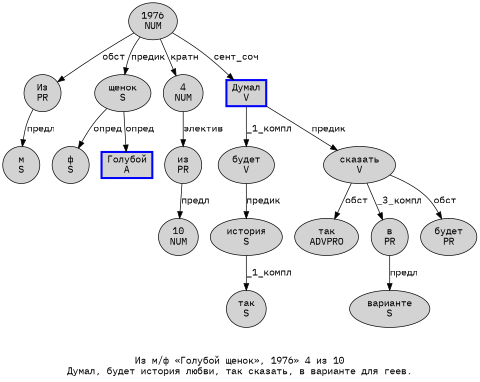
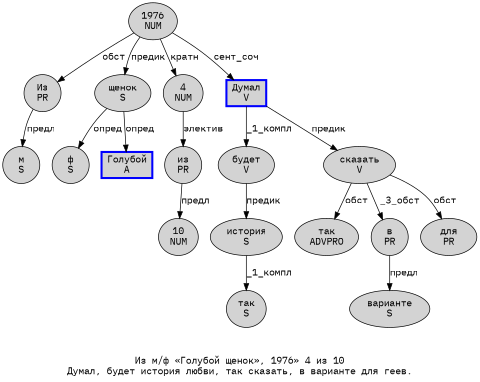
(400, 201) -> (400, 201)
(449, 237) -> (449, 237)
